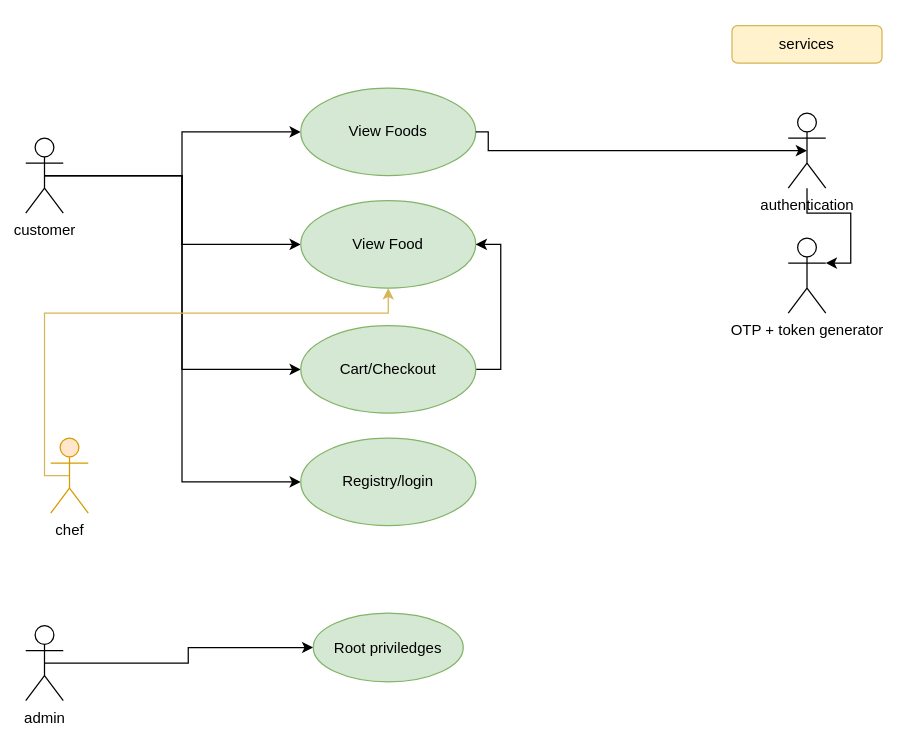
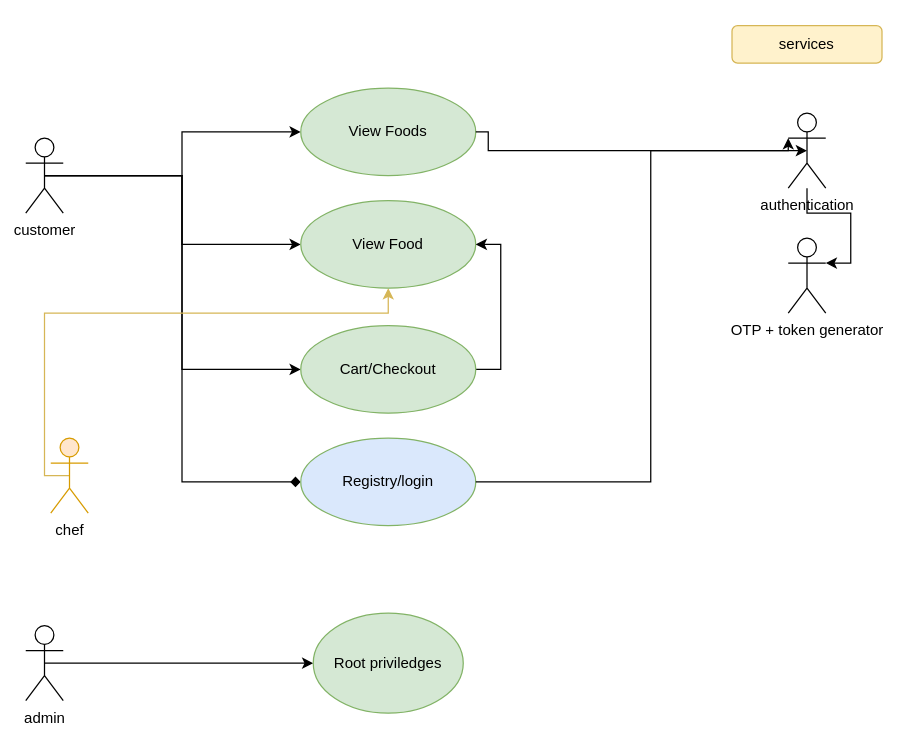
none -> (651, 405)
(291, 482) -> (290, 482)
(388, 482) -> (388, 482)
(388, 648) -> (388, 663)
